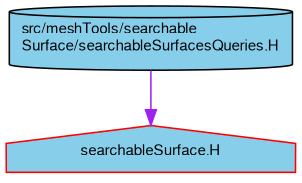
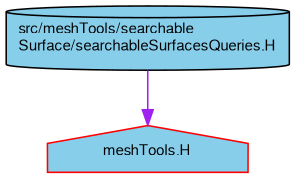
(151, 151) -> (148, 151)
